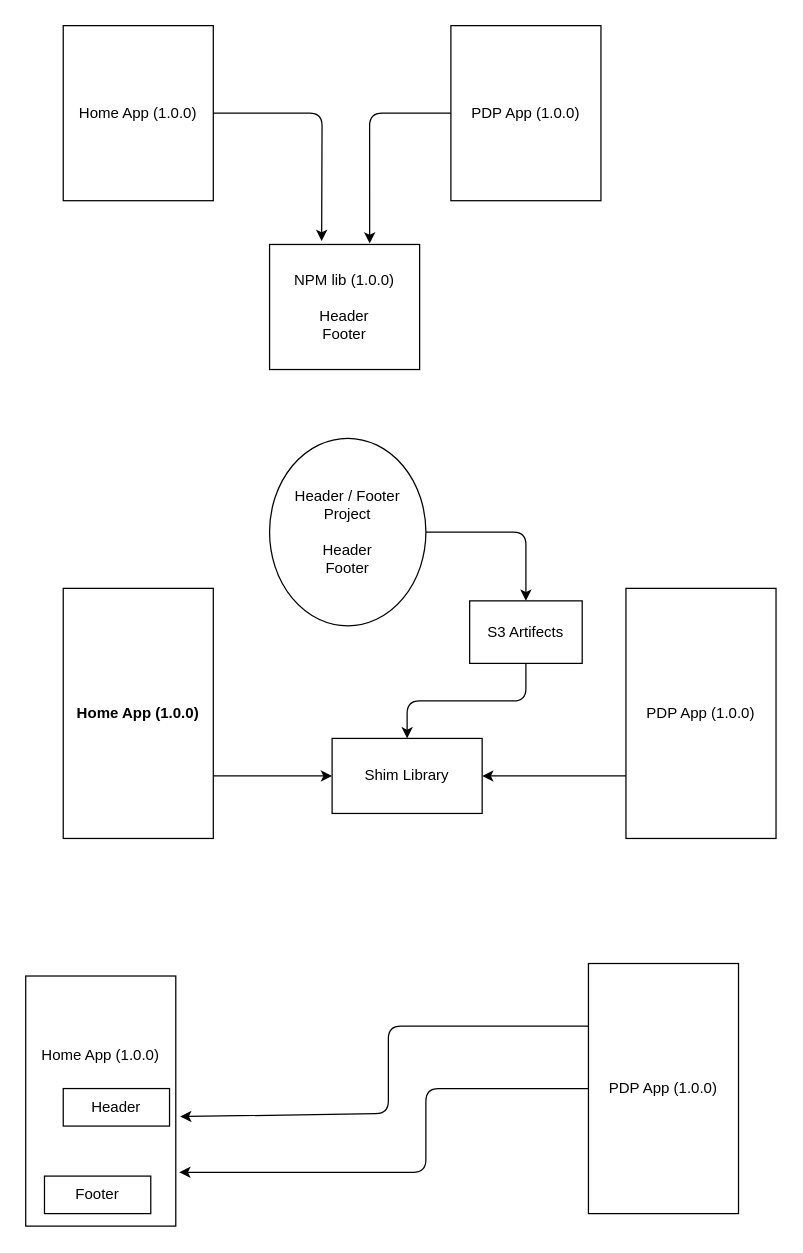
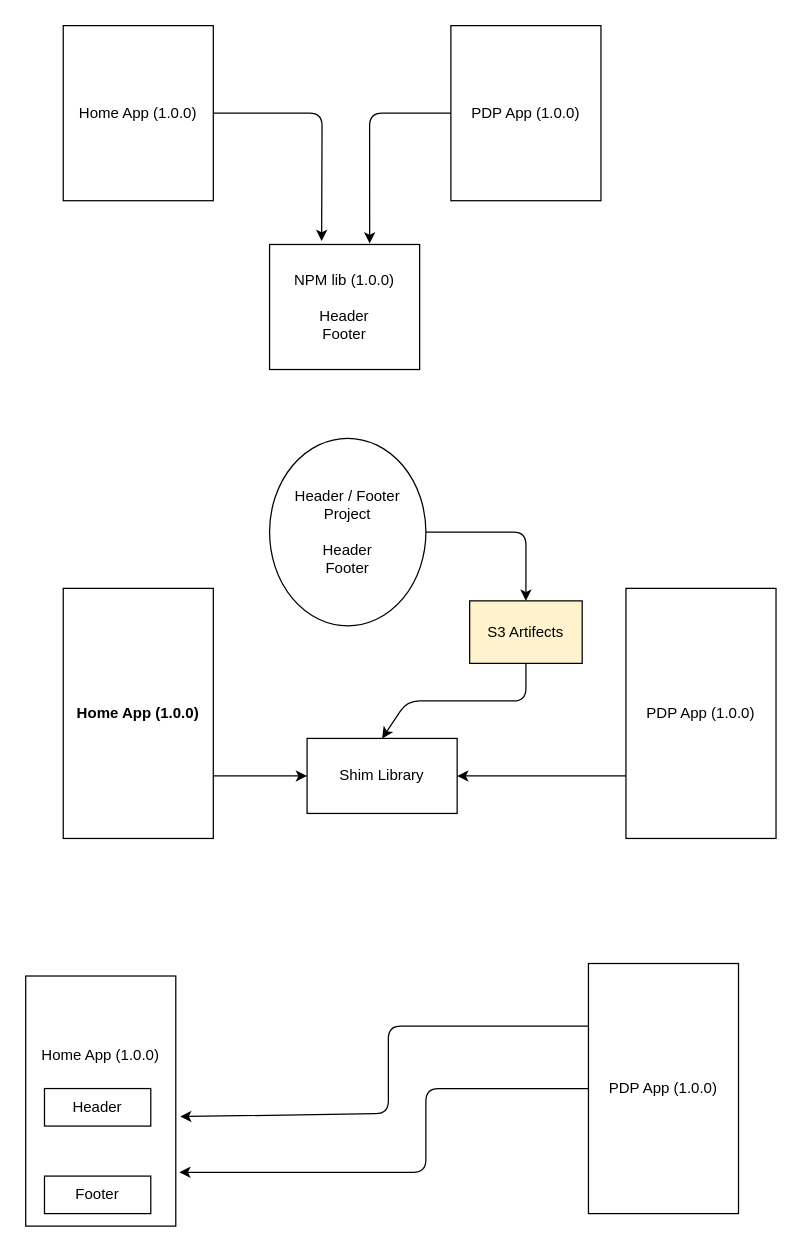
(526, 632) -> (526, 632)
(407, 776) -> (382, 776)
(116, 1107) -> (98, 1107)
